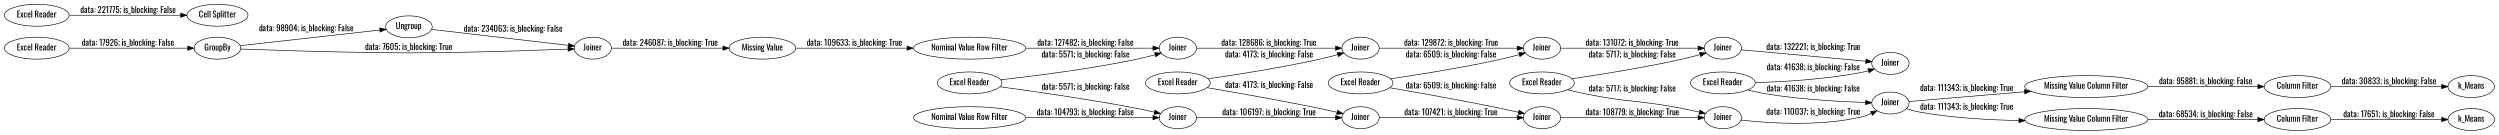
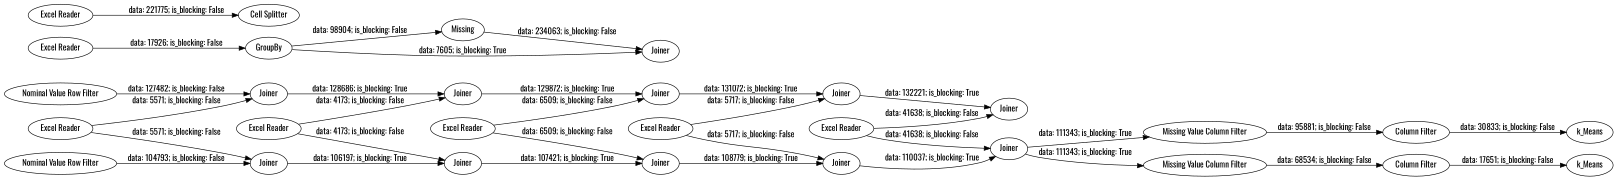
(409, 27) -> (463, 30)
(762, 48) -> none
